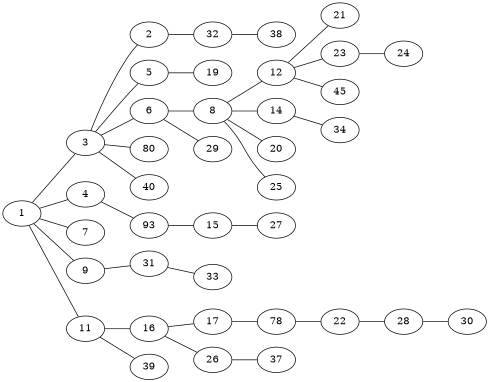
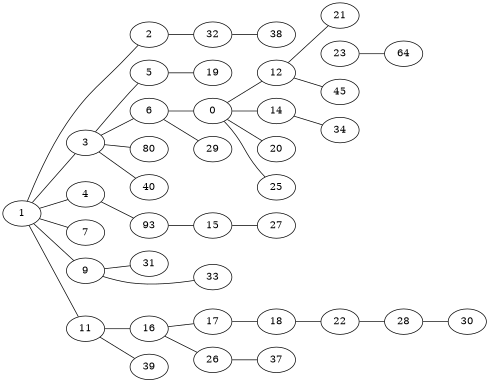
(404, 54) -> (404, 54)
(308, 63) -> none
(111, 86) -> (72, 116)
(213, 111) -> (213, 111)
(181, 270) -> (148, 284)
(276, 322) -> (276, 322)
